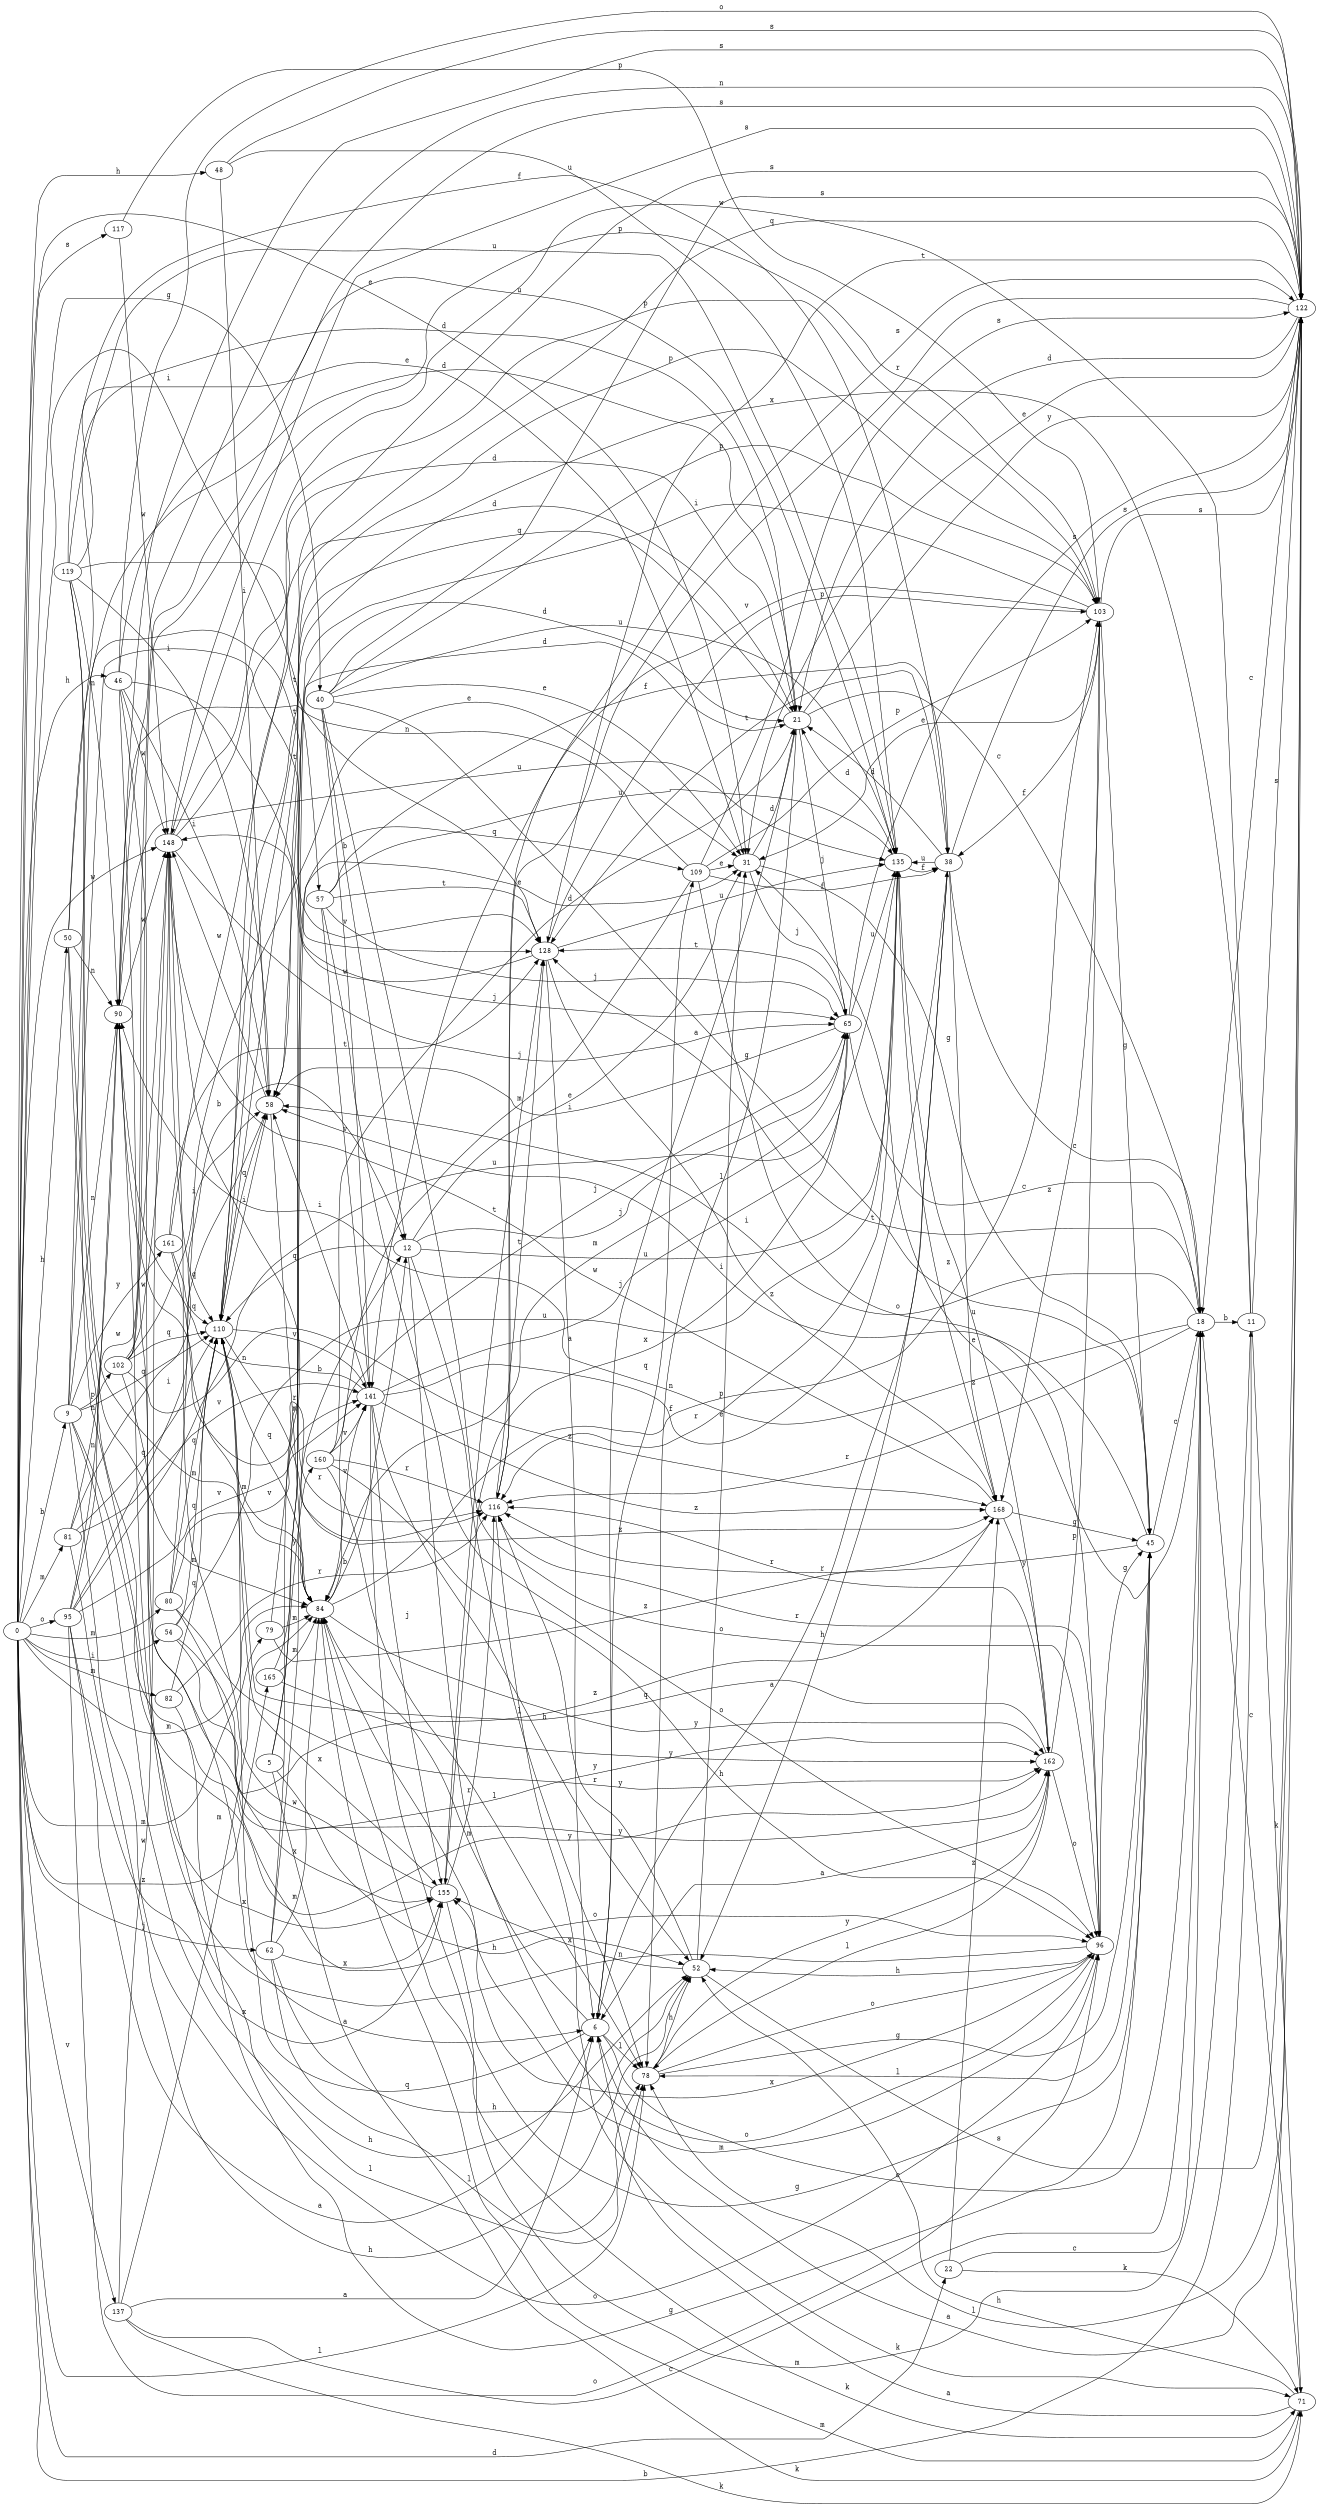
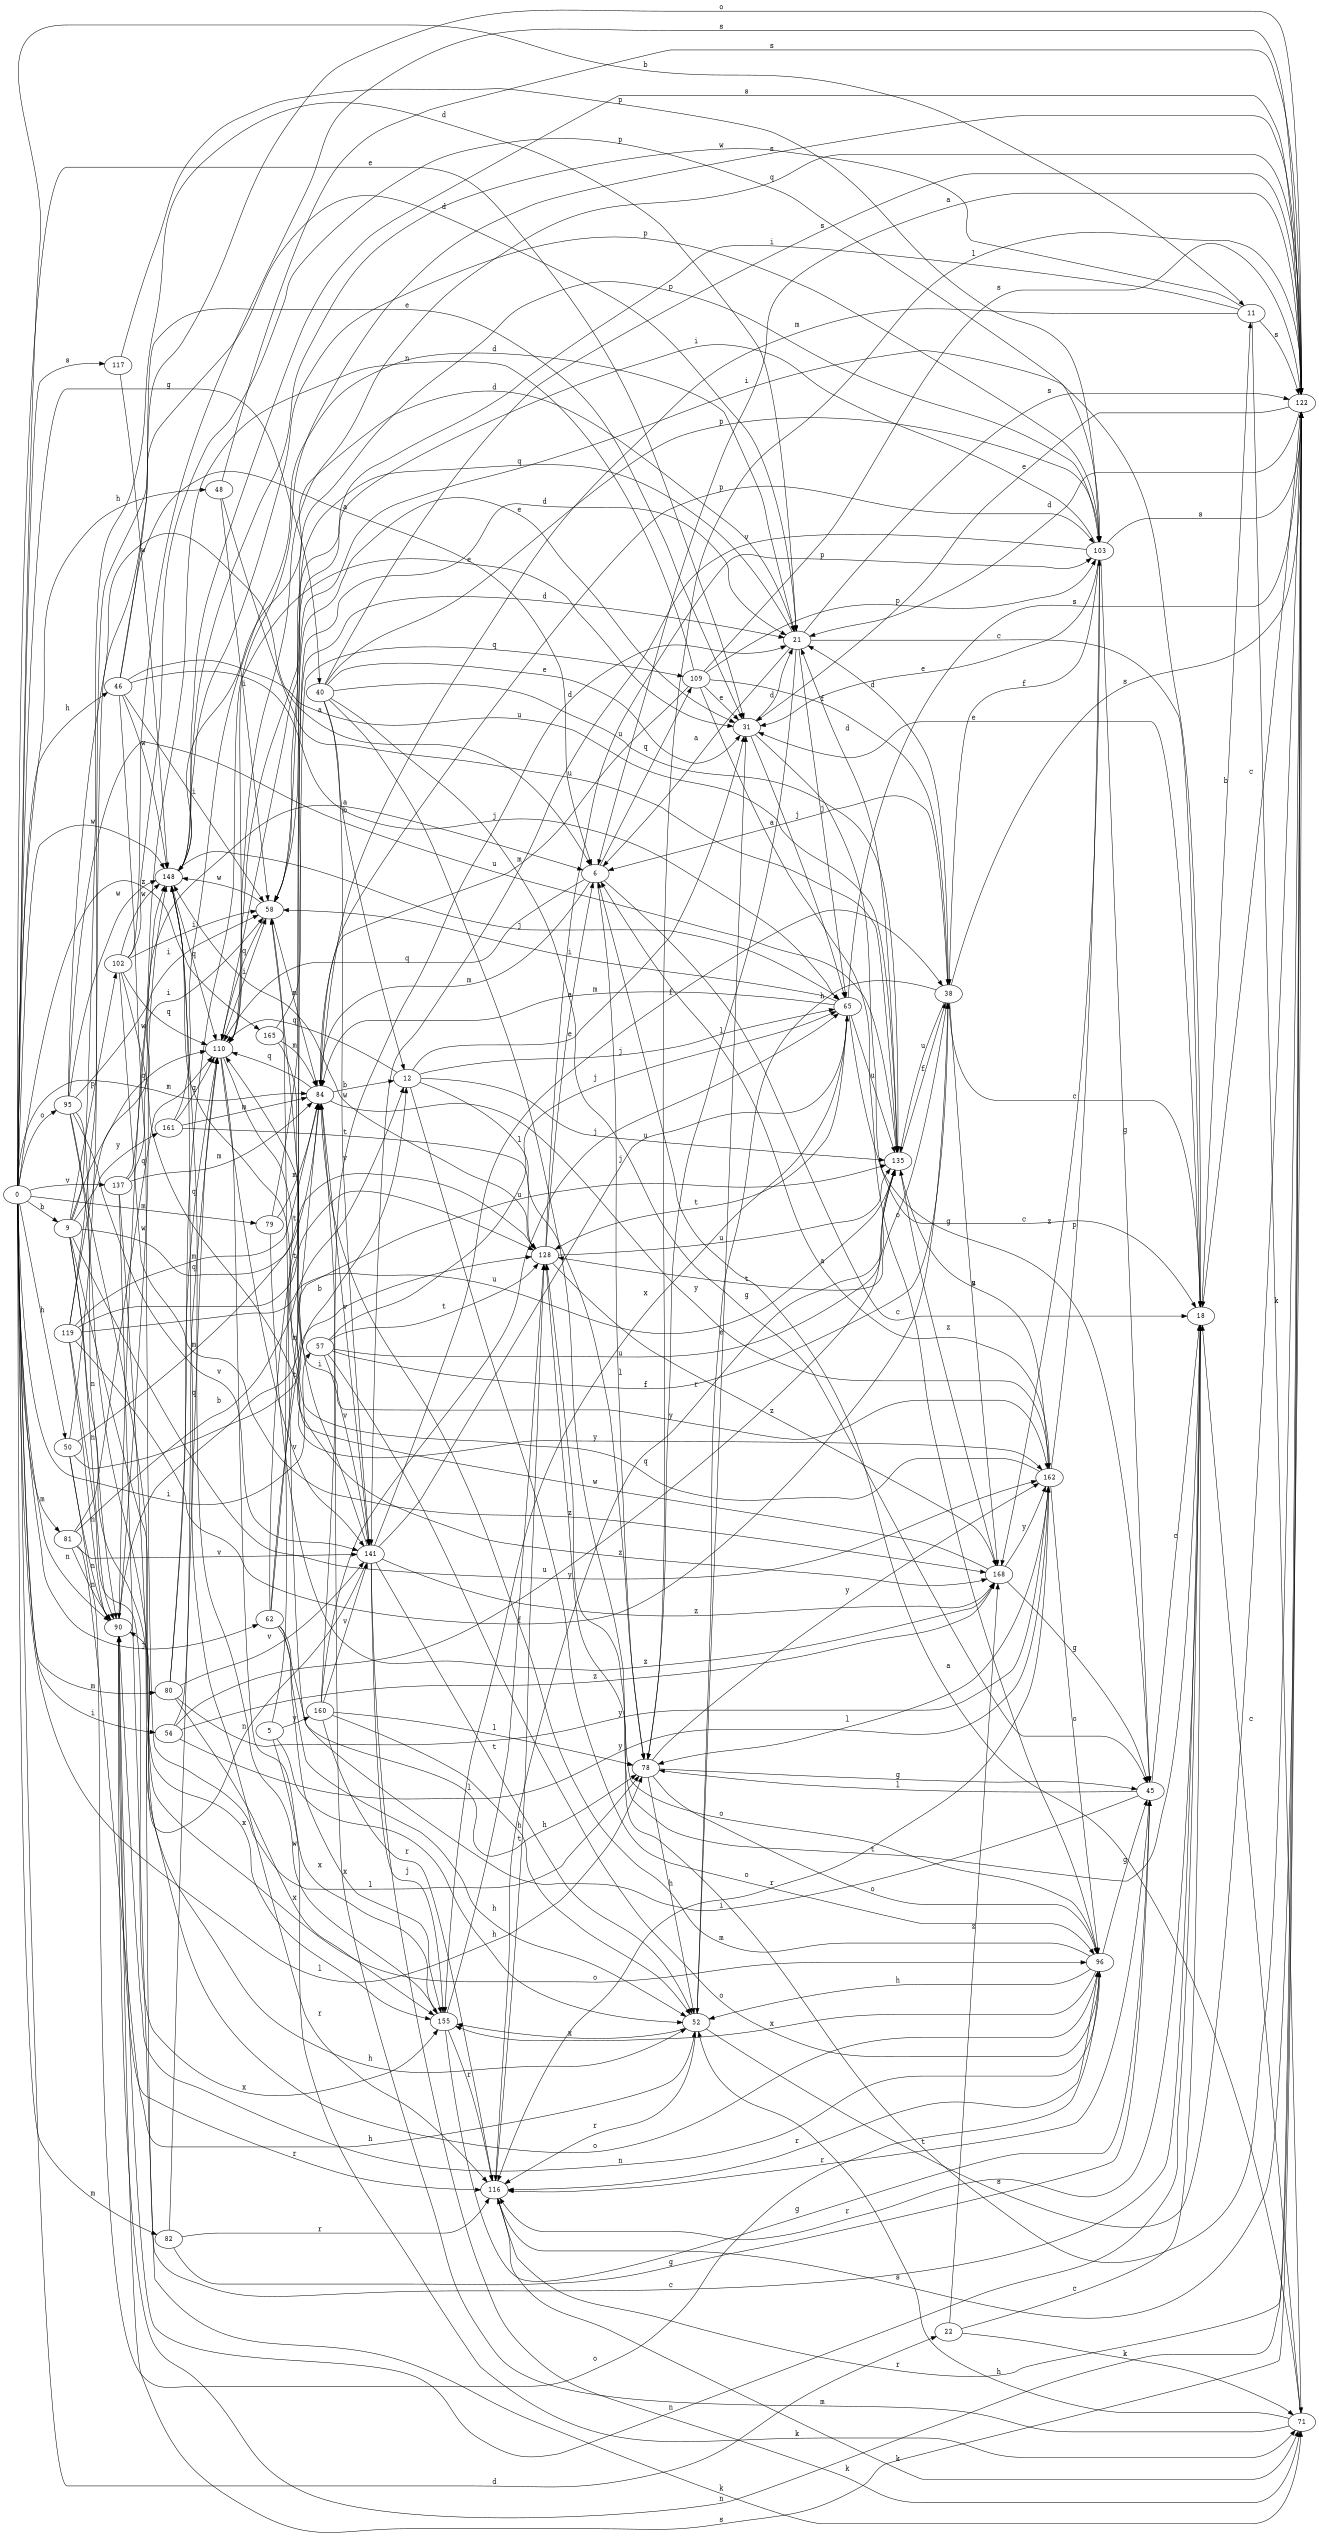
(772, 400) -> (772, 242)
(1050, 418) -> (1050, 391)
none -> (41, 1520)
(689, 1744) -> (526, 1846)
